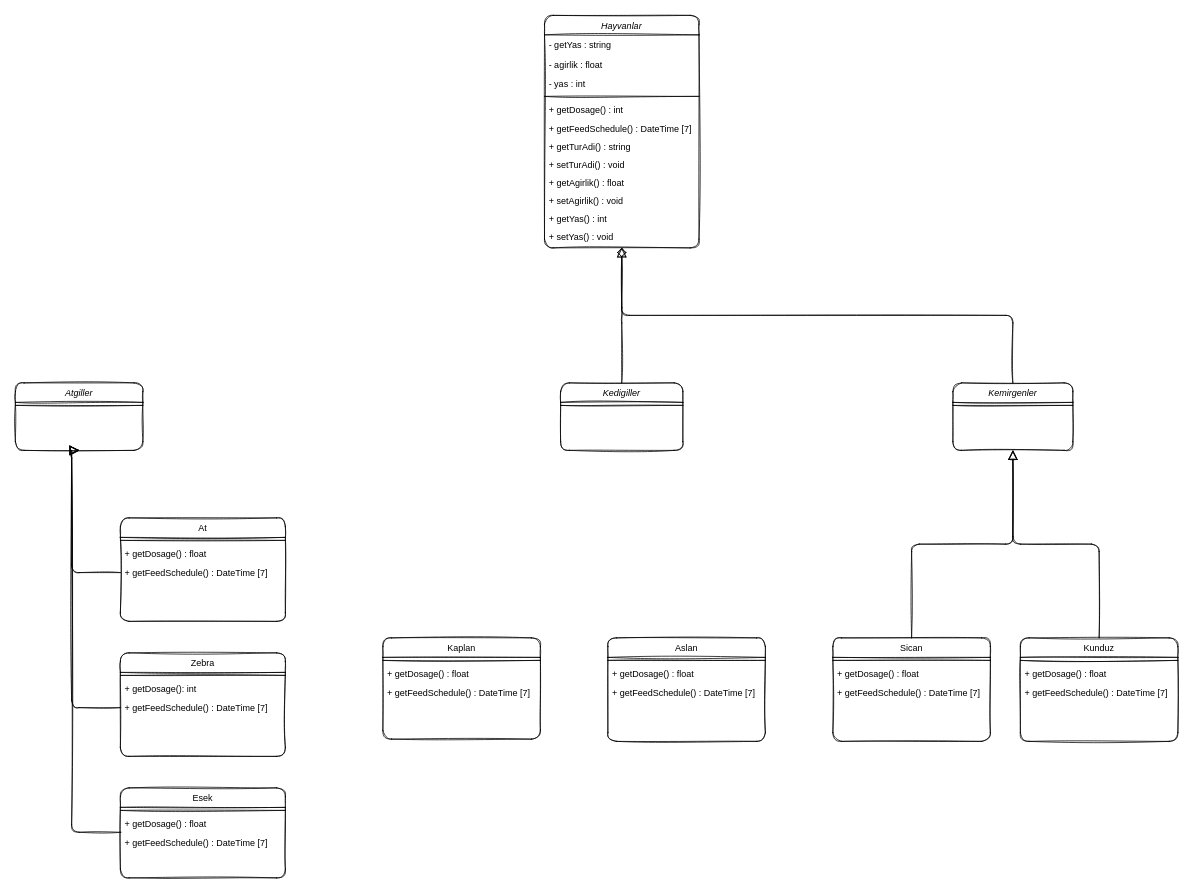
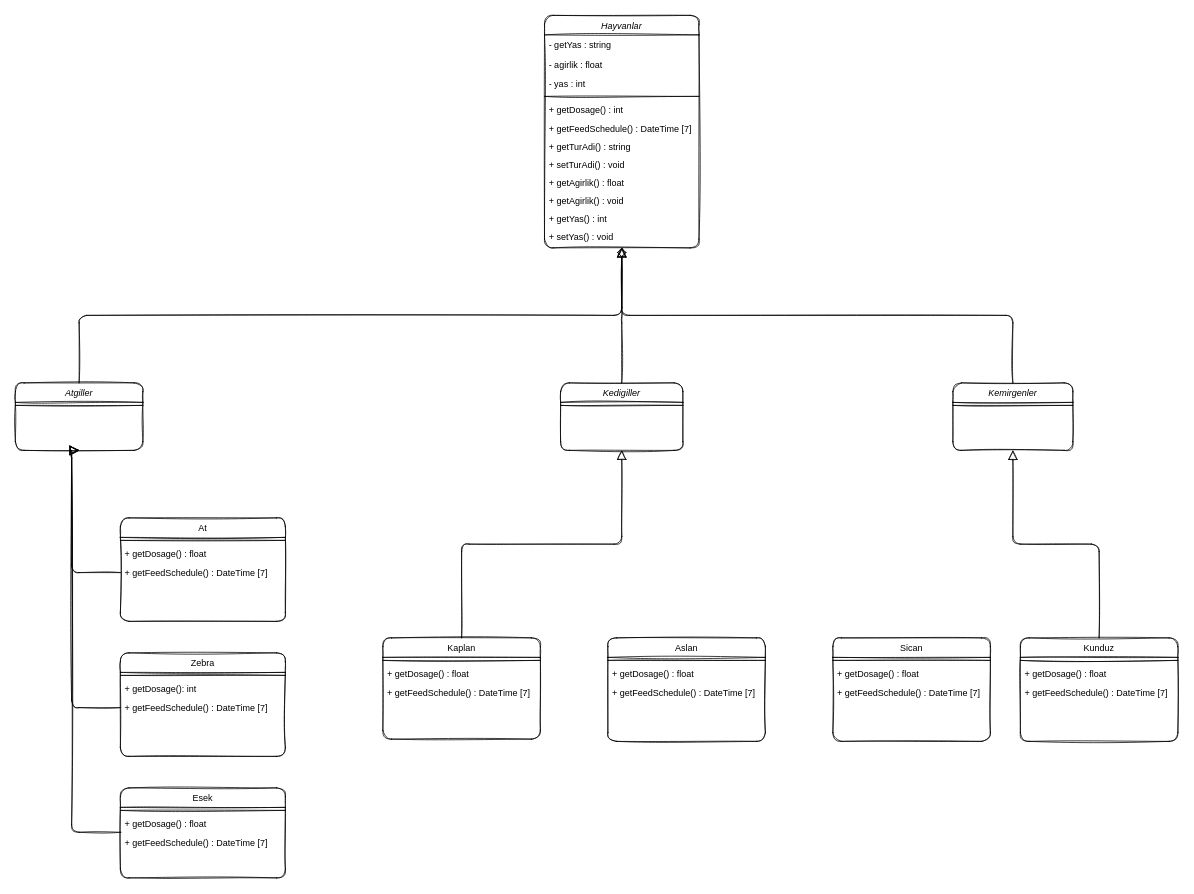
(592, 201) -> (592, 201)
none -> (319, 315)
none -> (538, 544)
(918, 544) -> none
